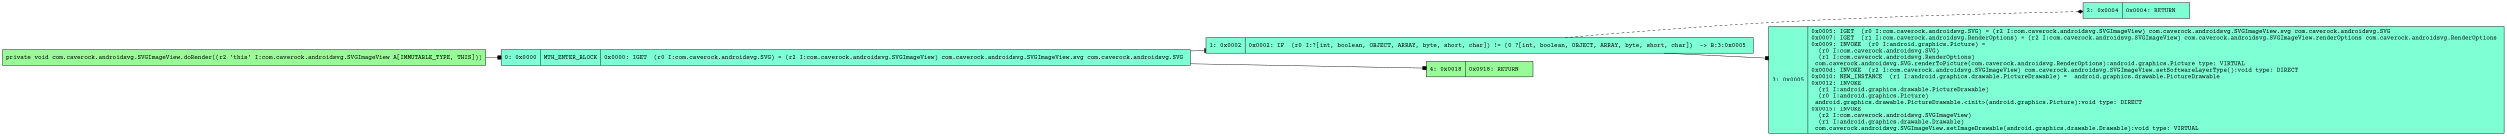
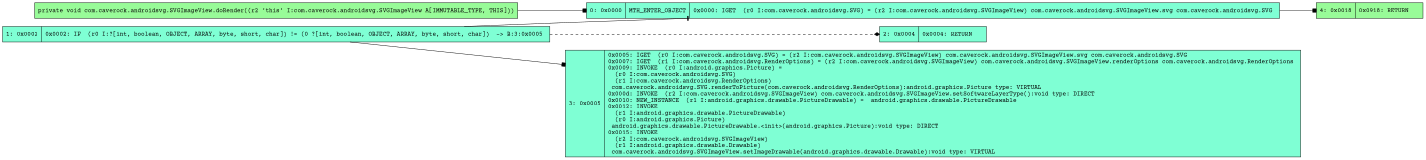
(1197, 51) -> (575, 22)
(570, 57) -> (658, 10)
